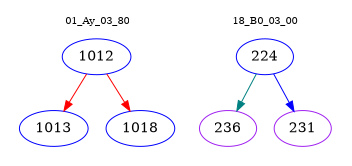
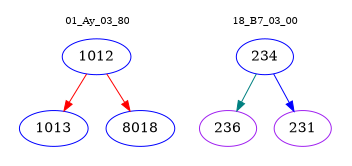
(265, 21) -> (265, 21)
(265, 57) -> (265, 57)
(140, 128) -> (140, 128)
